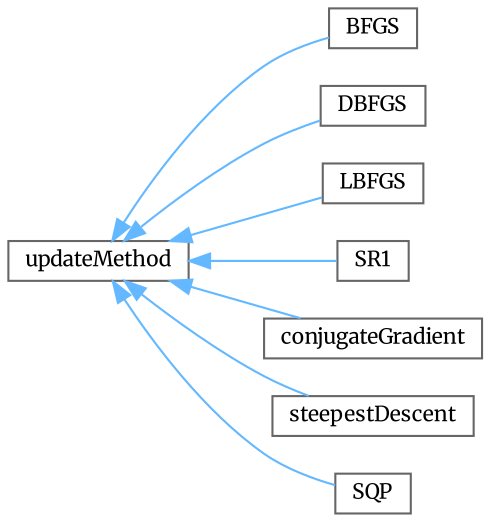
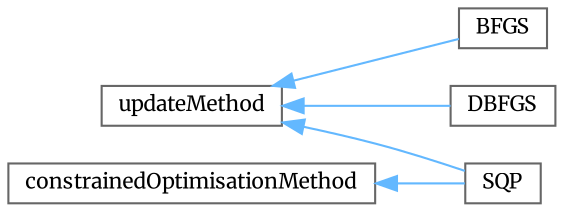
none -> (192, 183)
(373, 183) -> none
(373, 261) -> none
(373, 338) -> none
(373, 416) -> none
